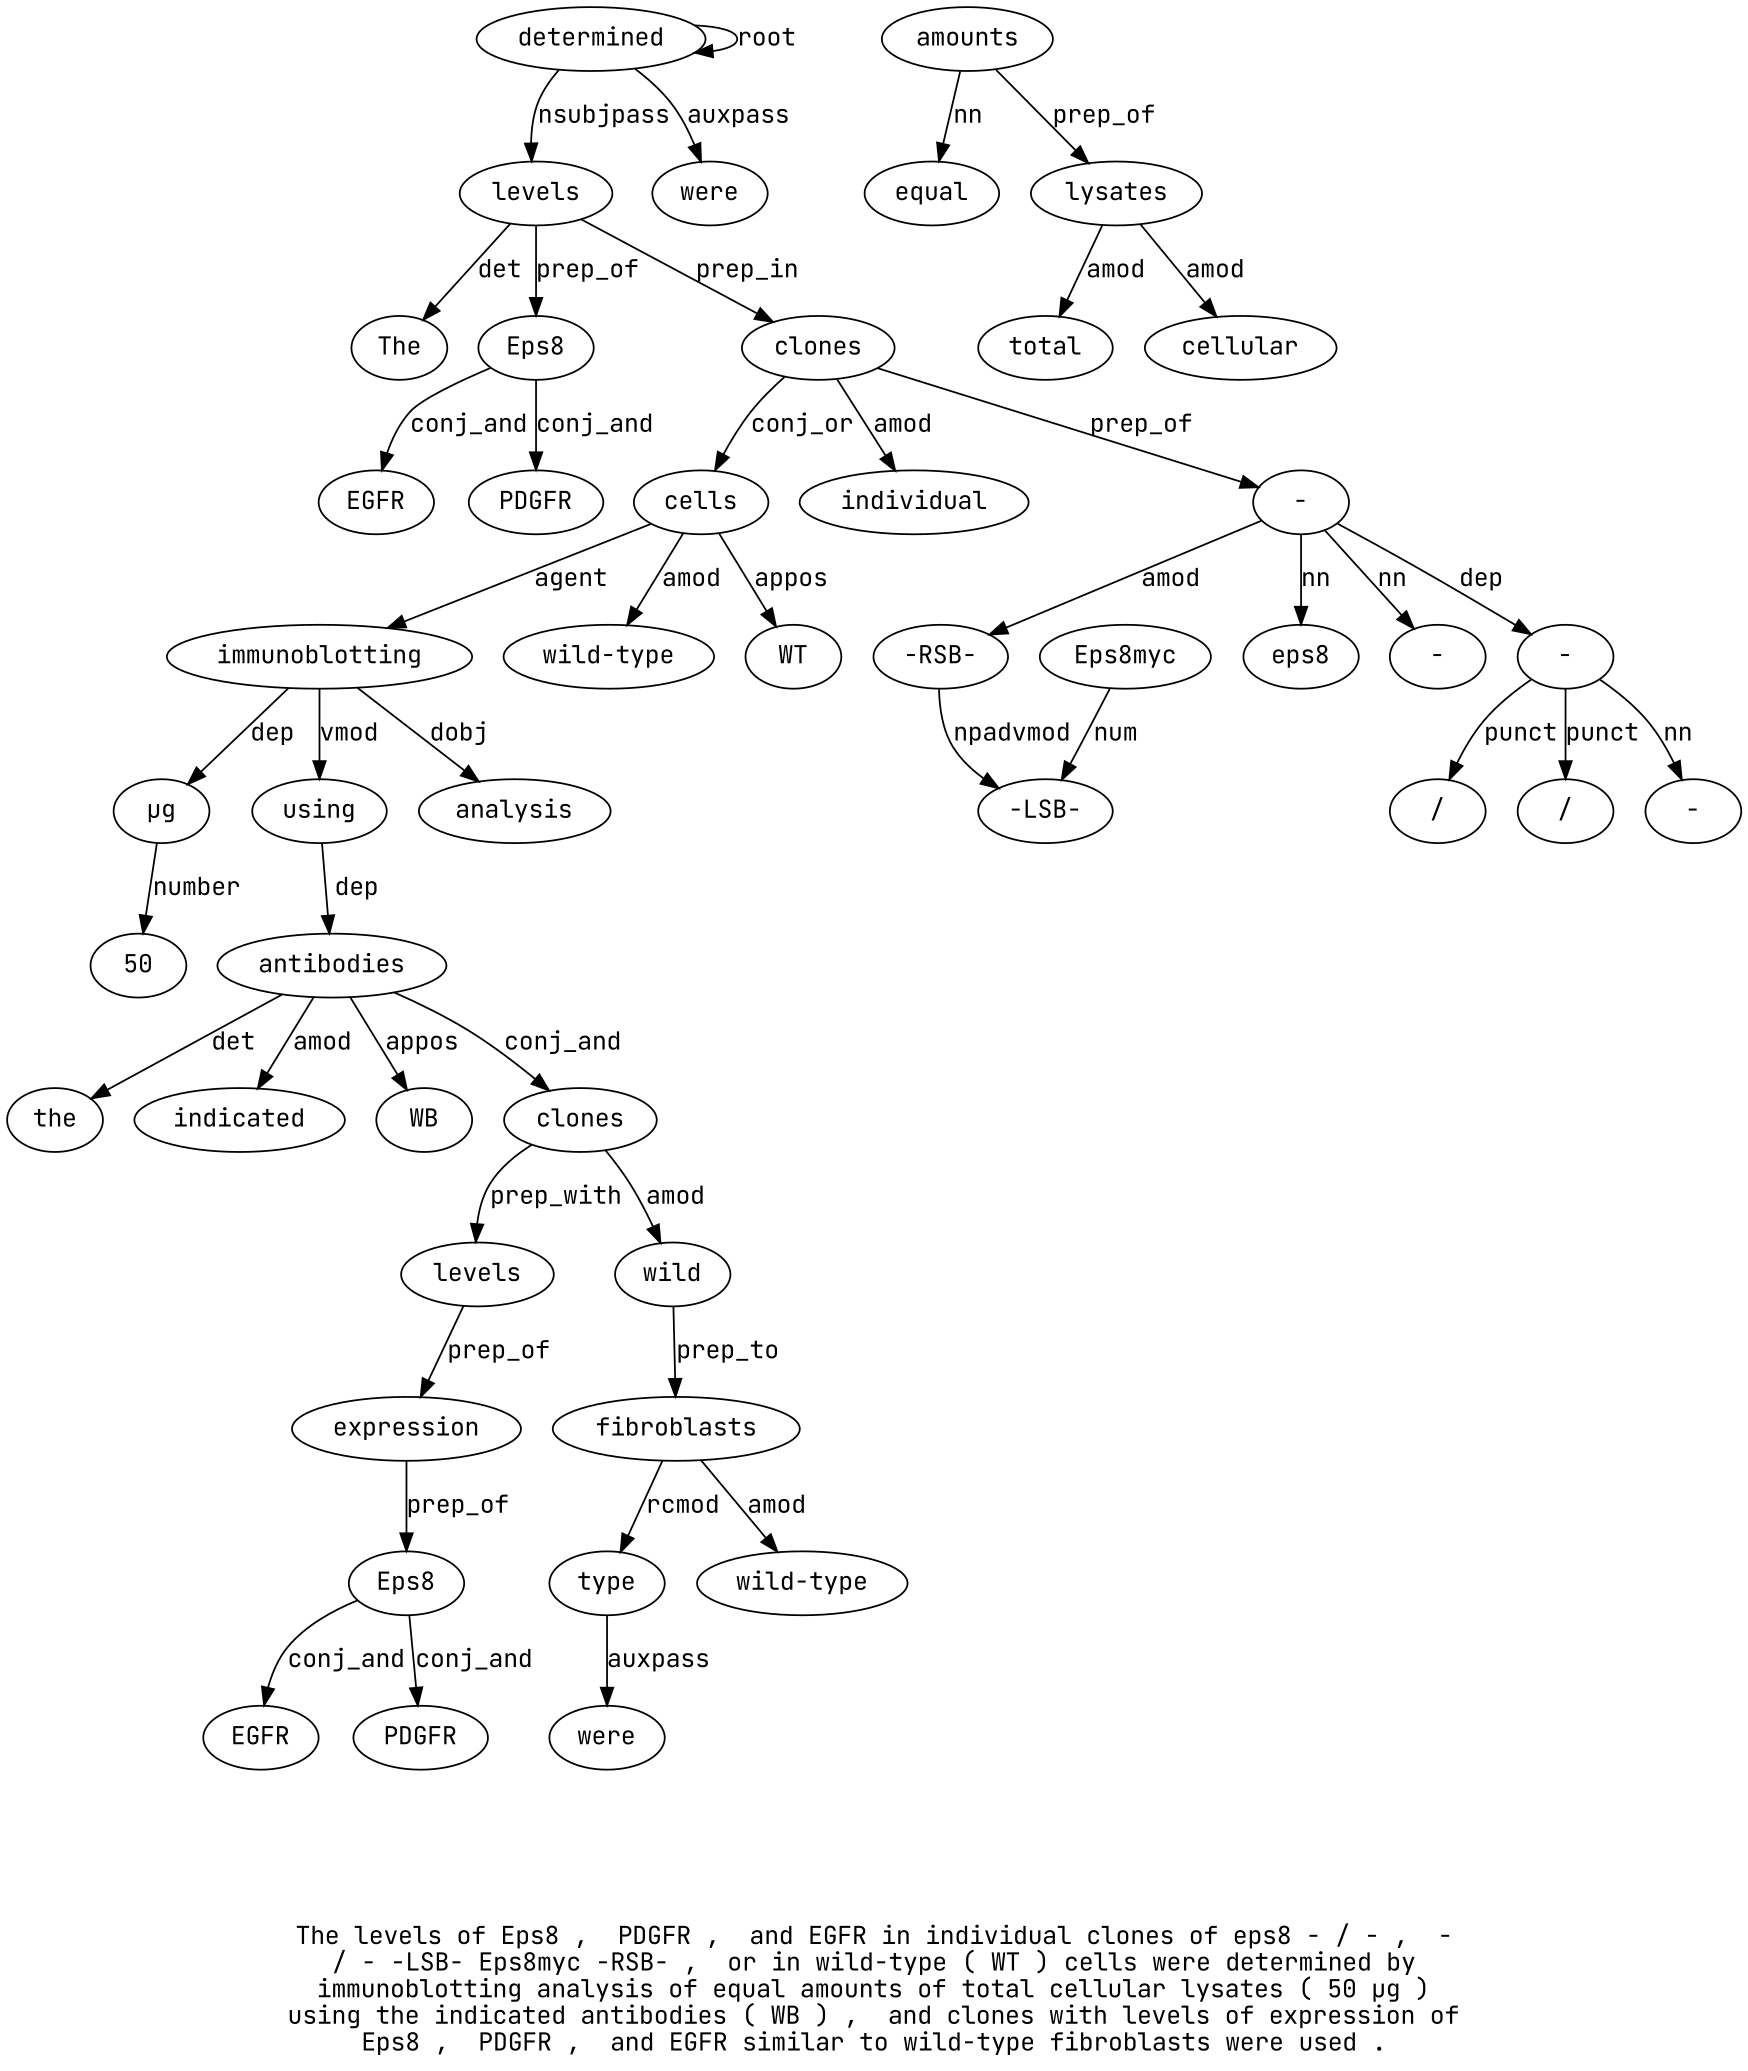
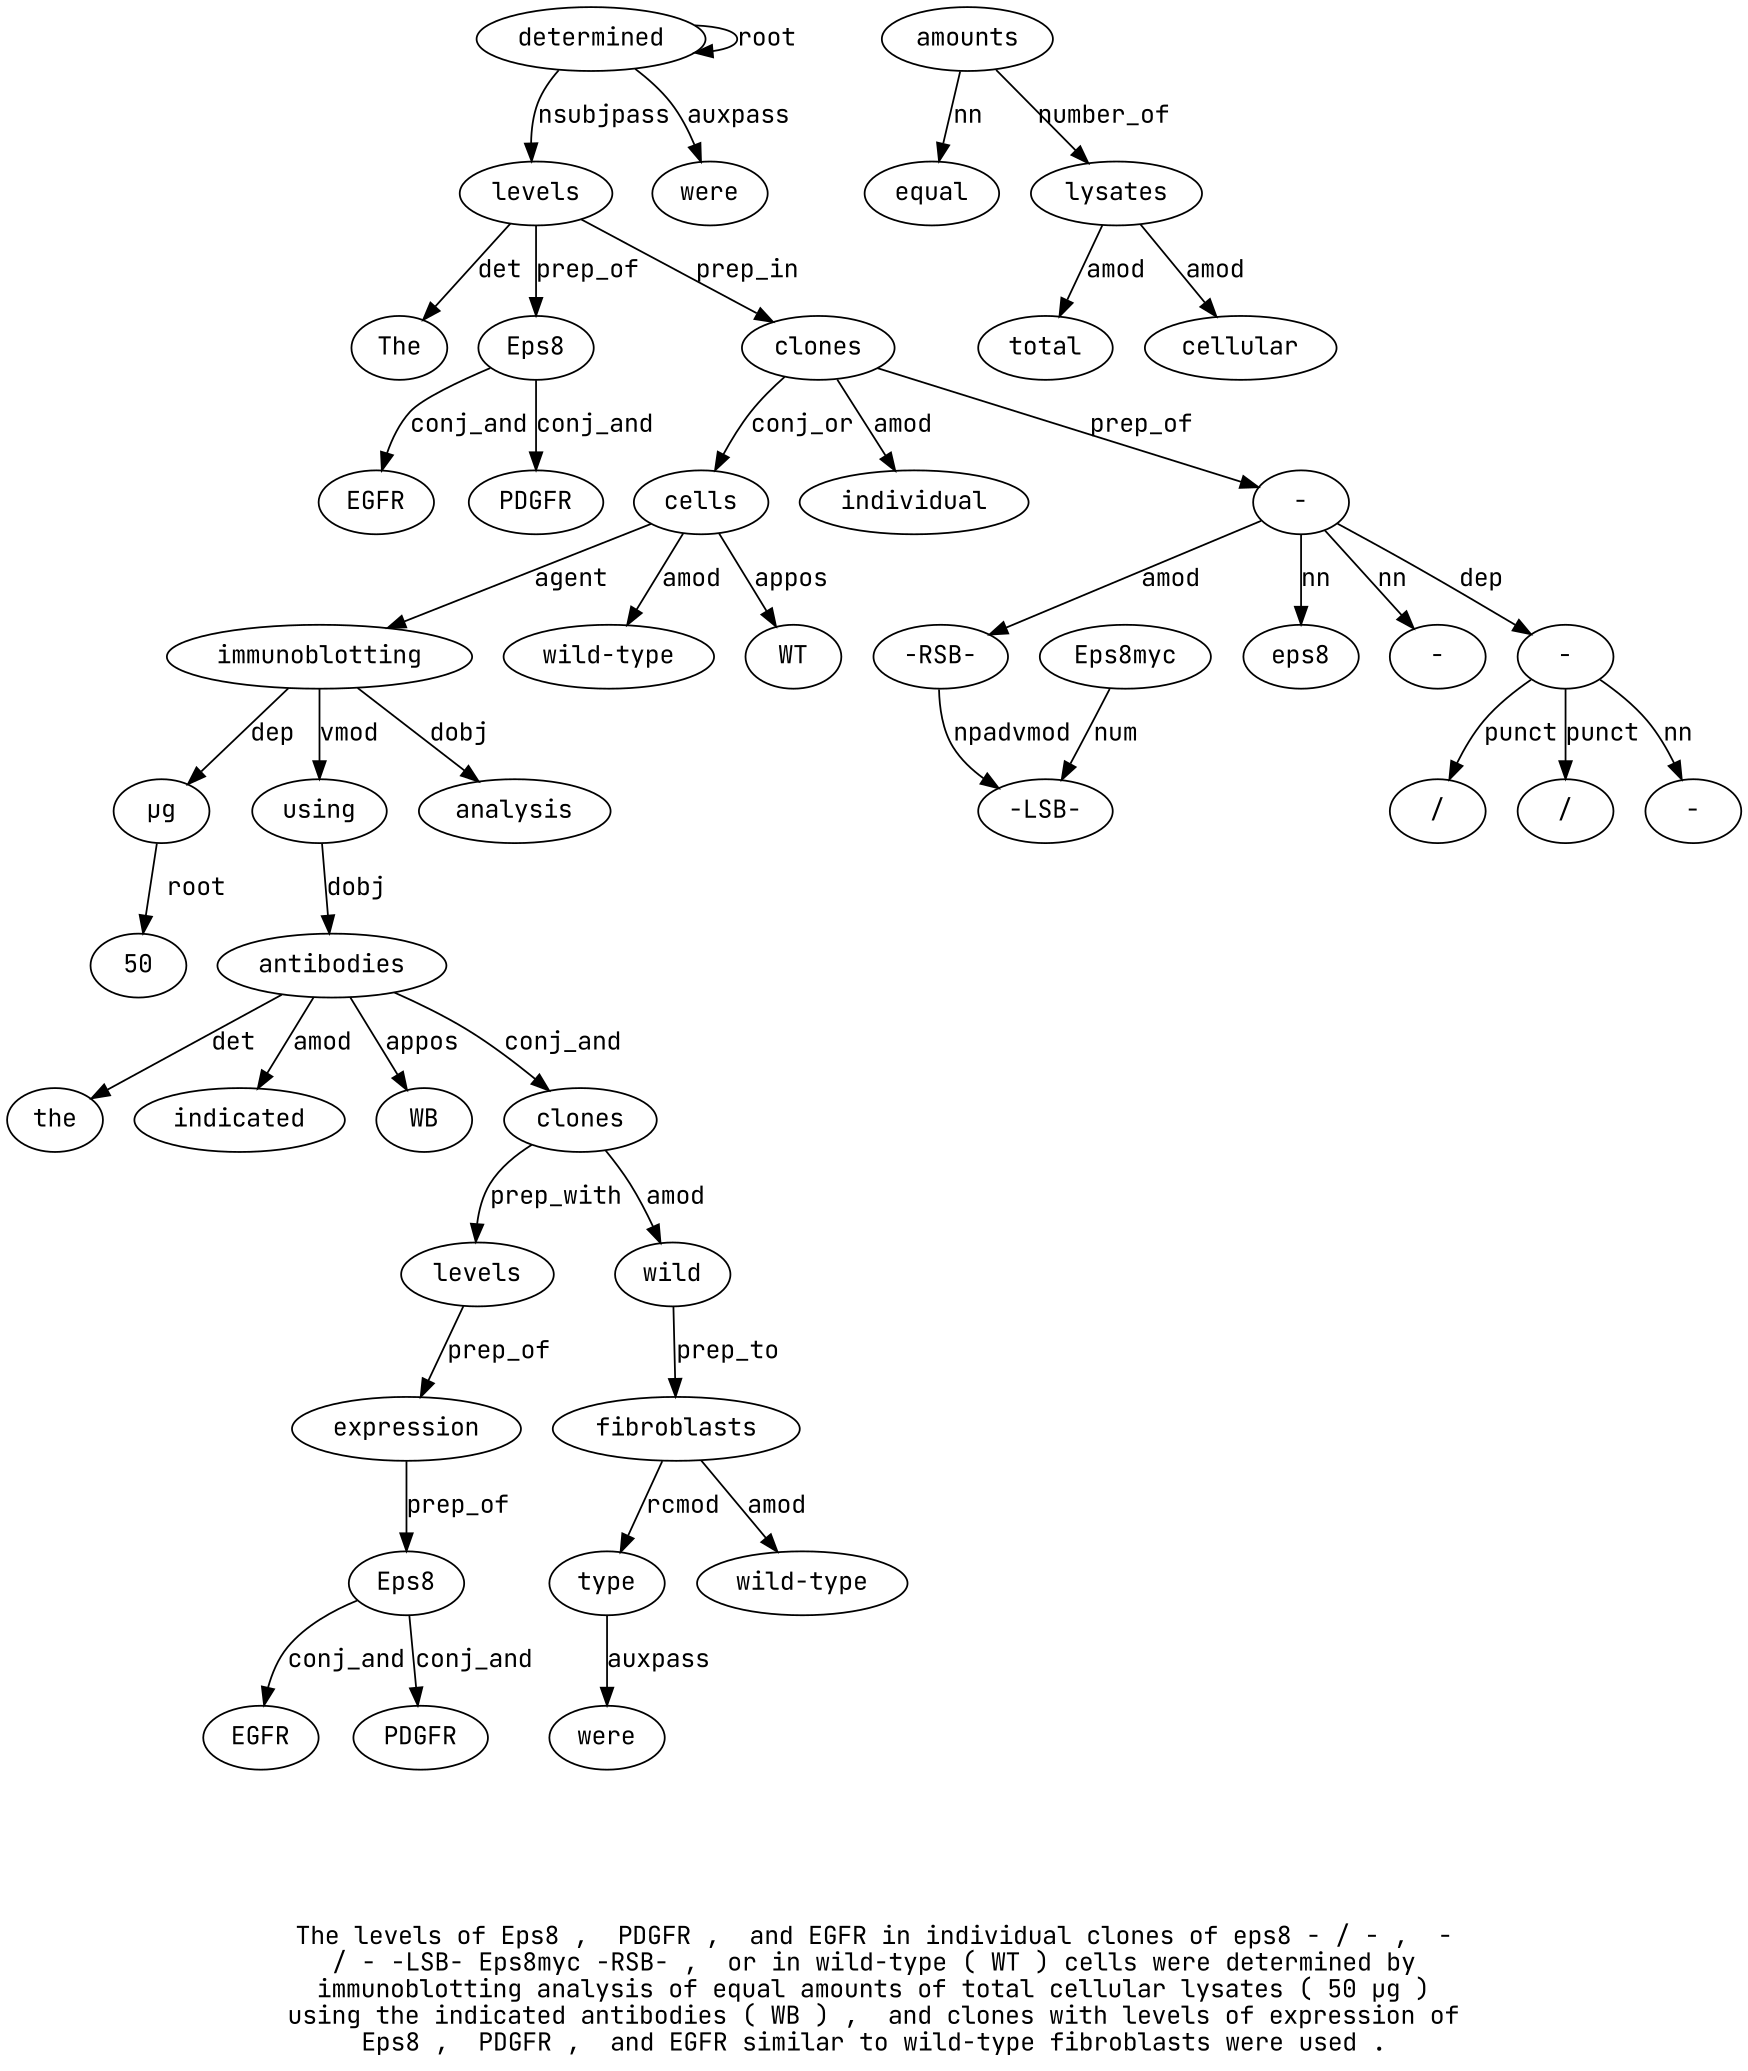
(1104, 116) -> (1104, 116)
(197, 888) -> (197, 888)
(357, 888) -> (357, 888)
